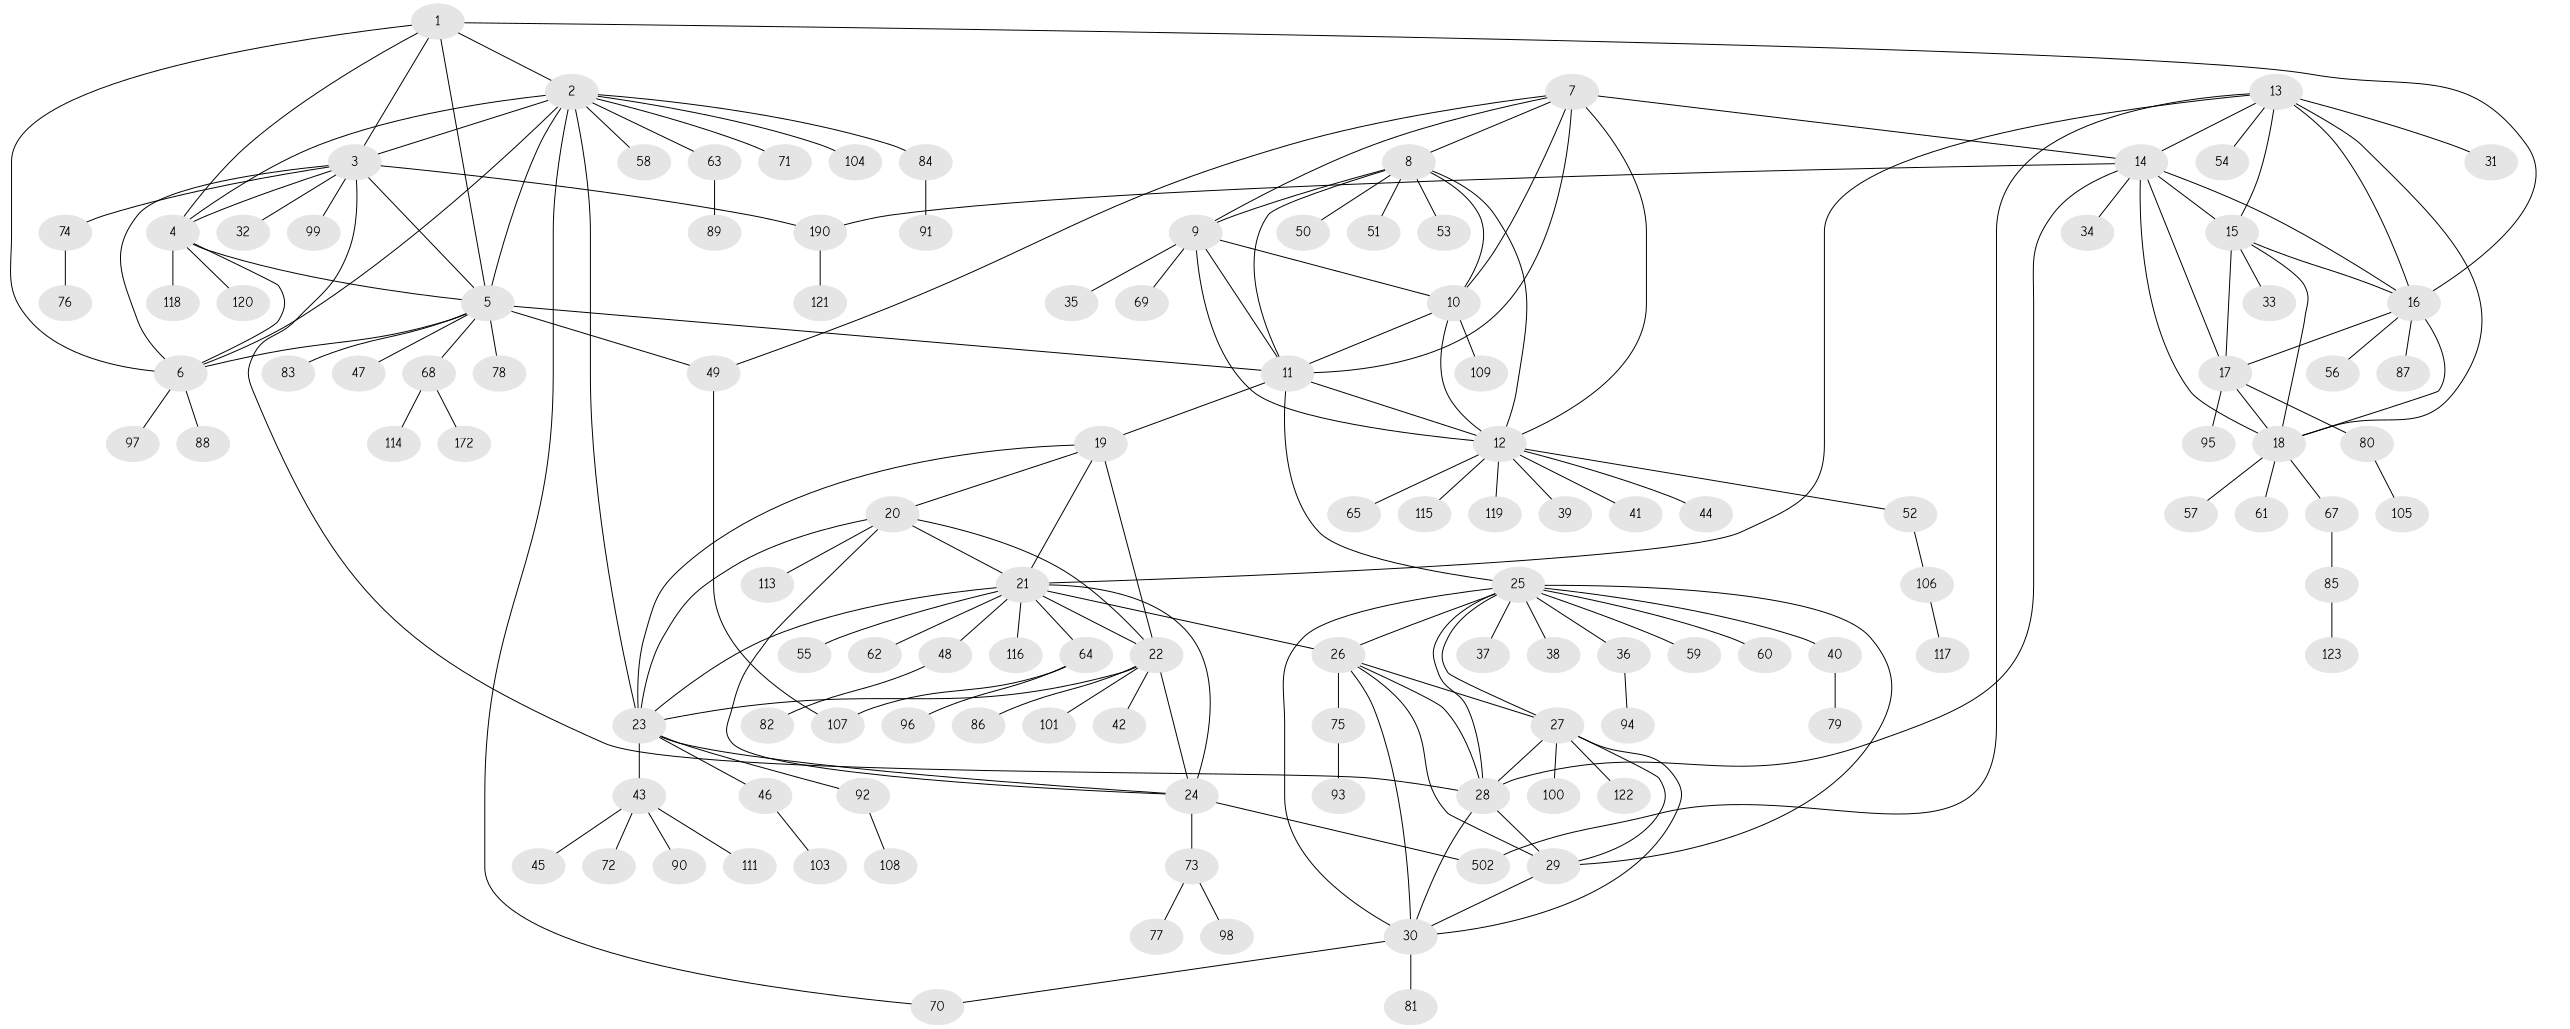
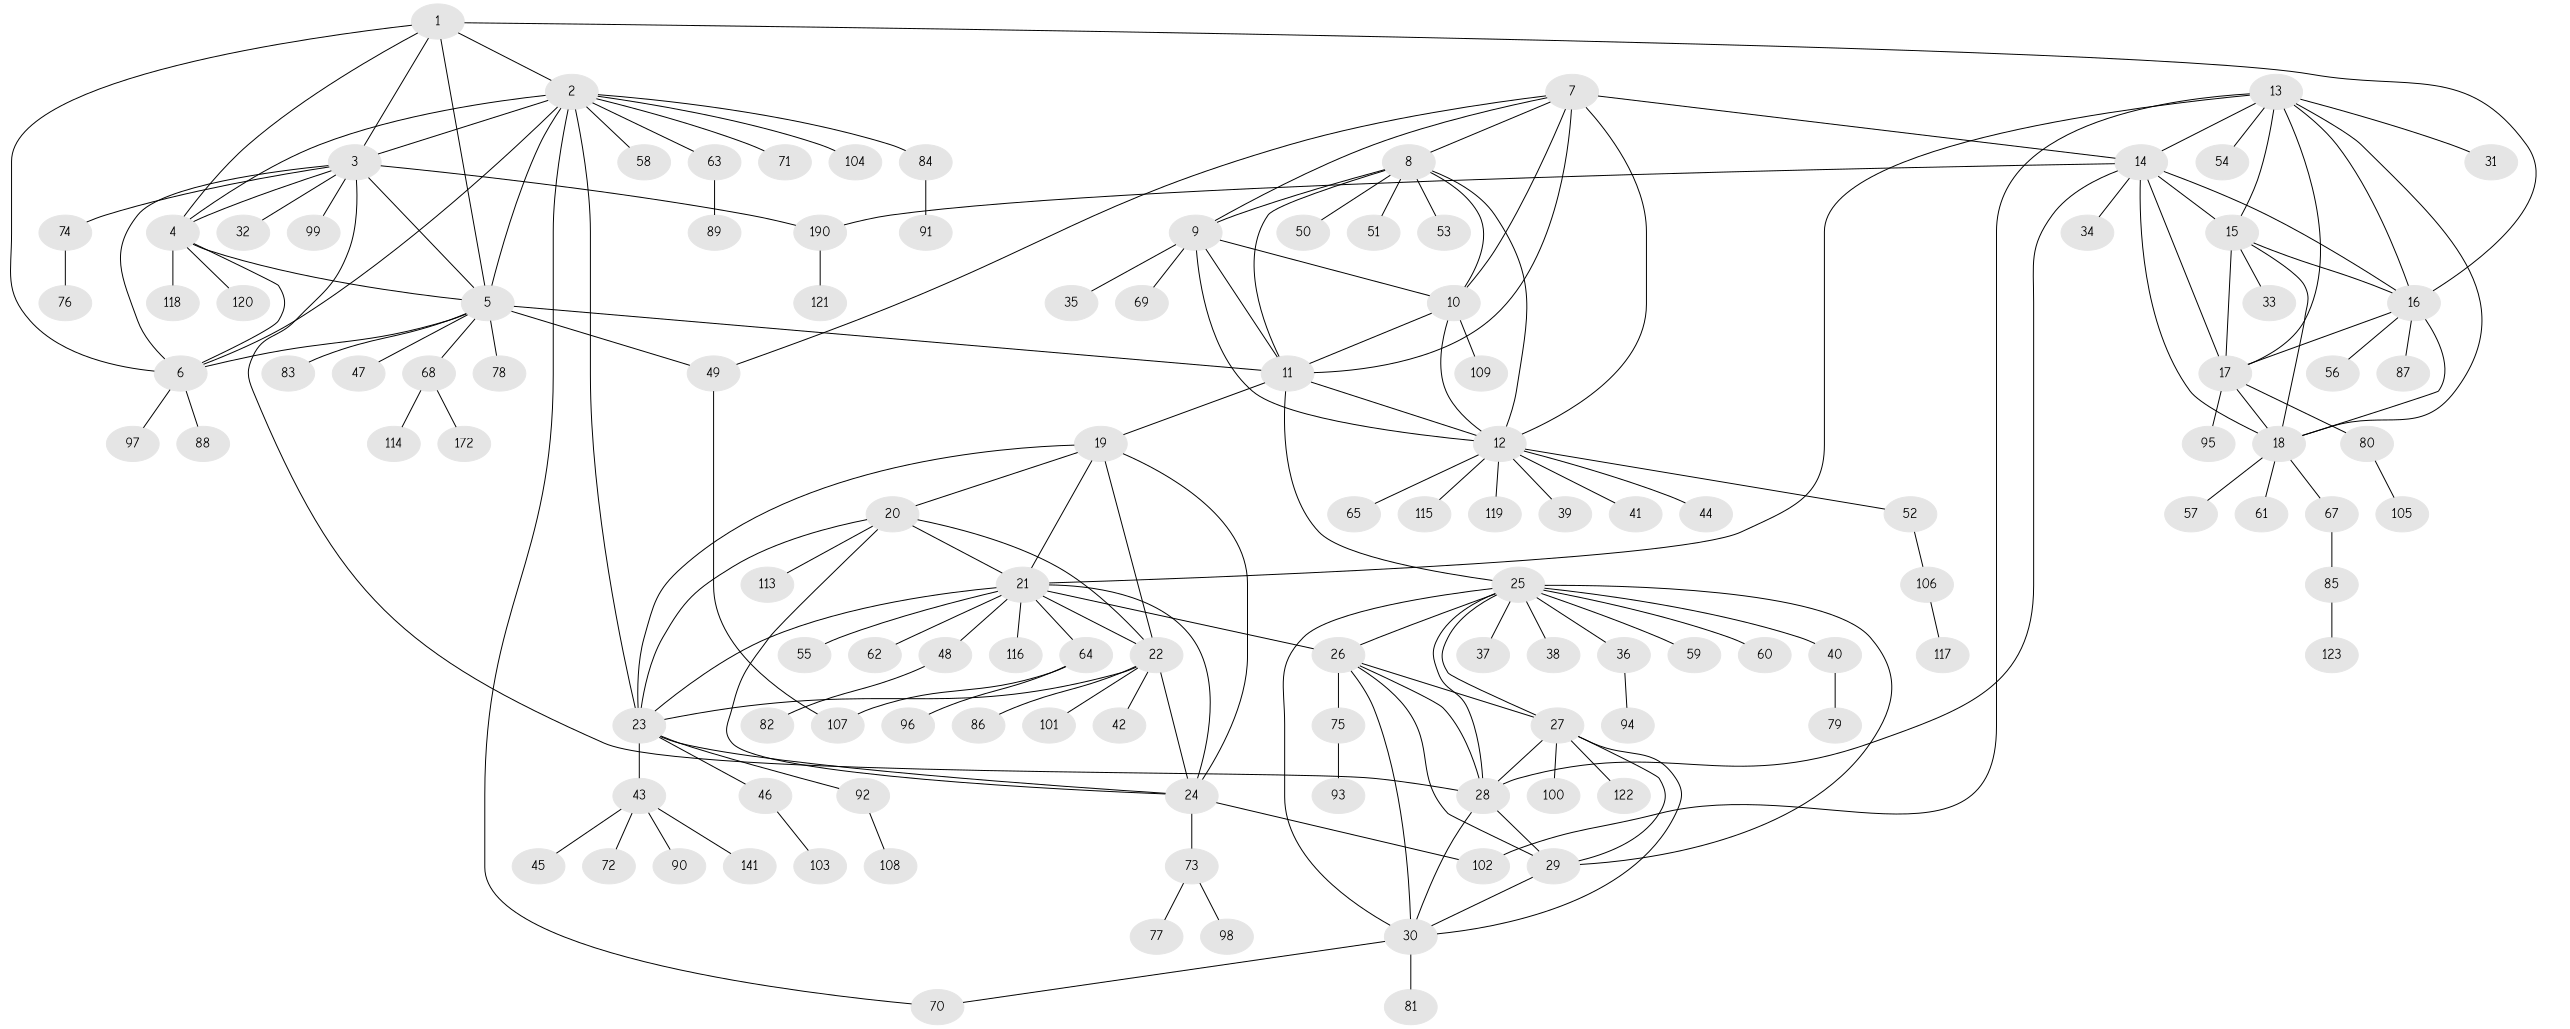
none -> (2320, 257)
none -> (1248, 592)
(750, 866) -> (750, 866)
(1483, 866) -> (1483, 866)
